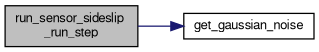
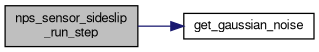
(71, 26) -> (71, 26)
